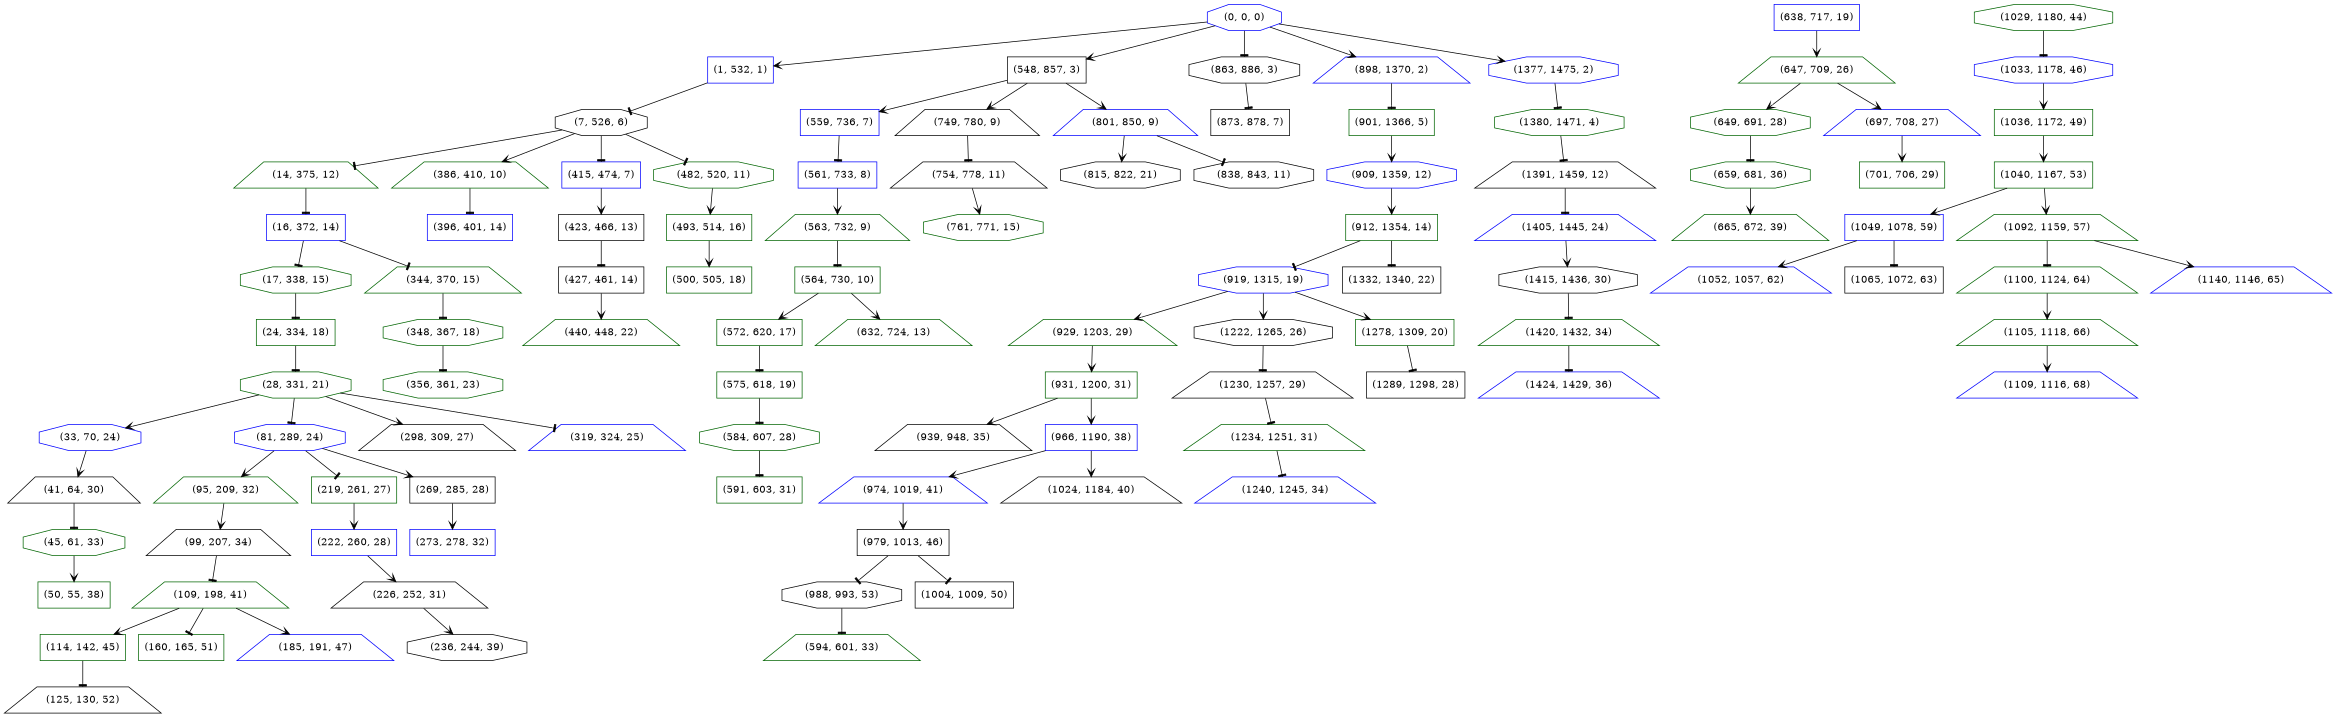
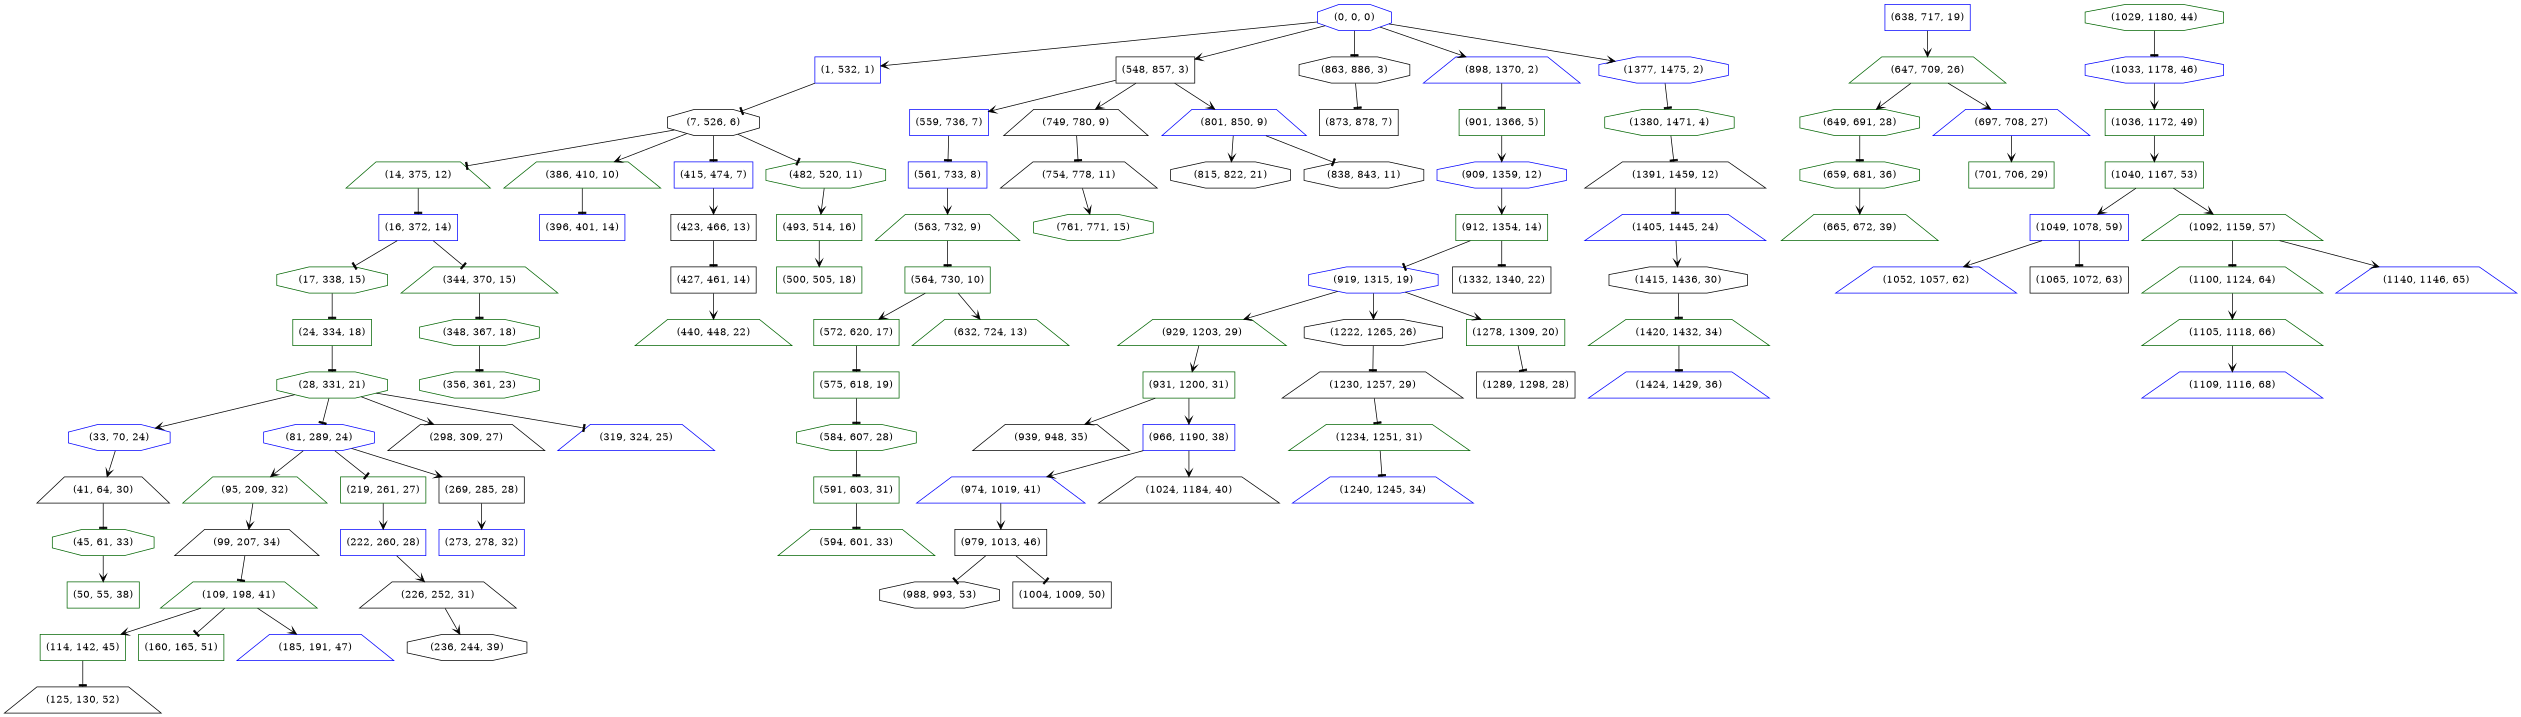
(842, 619) -> (856, 514)
